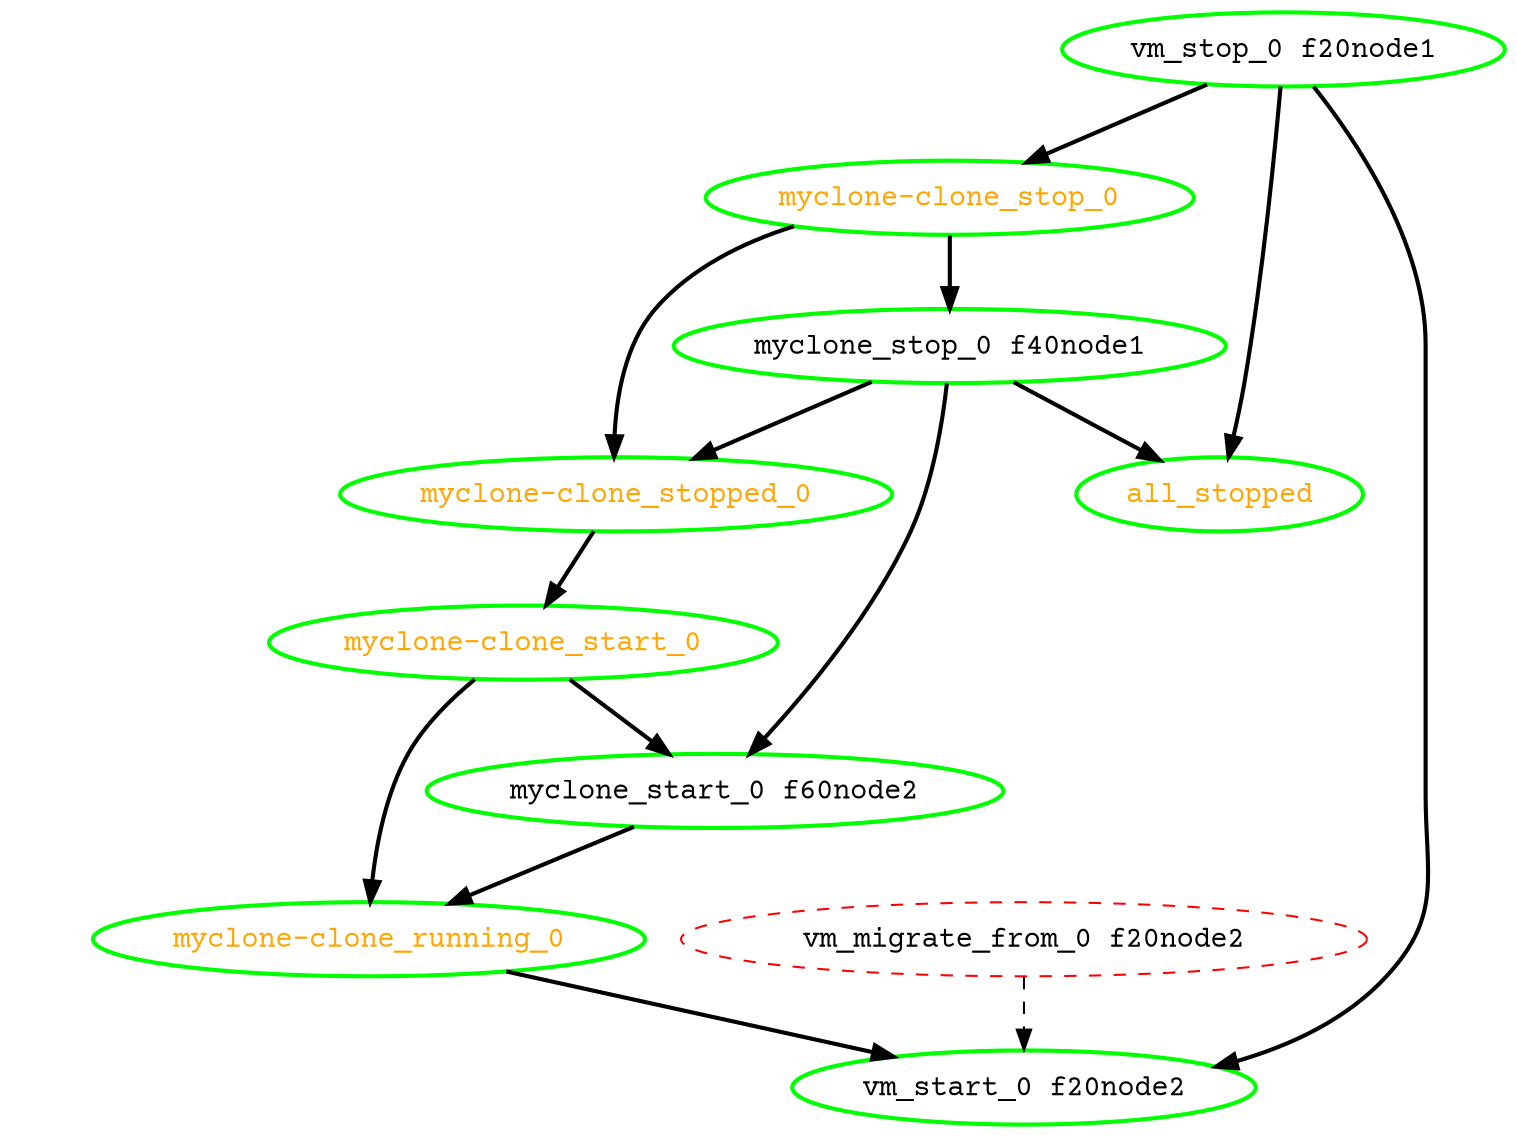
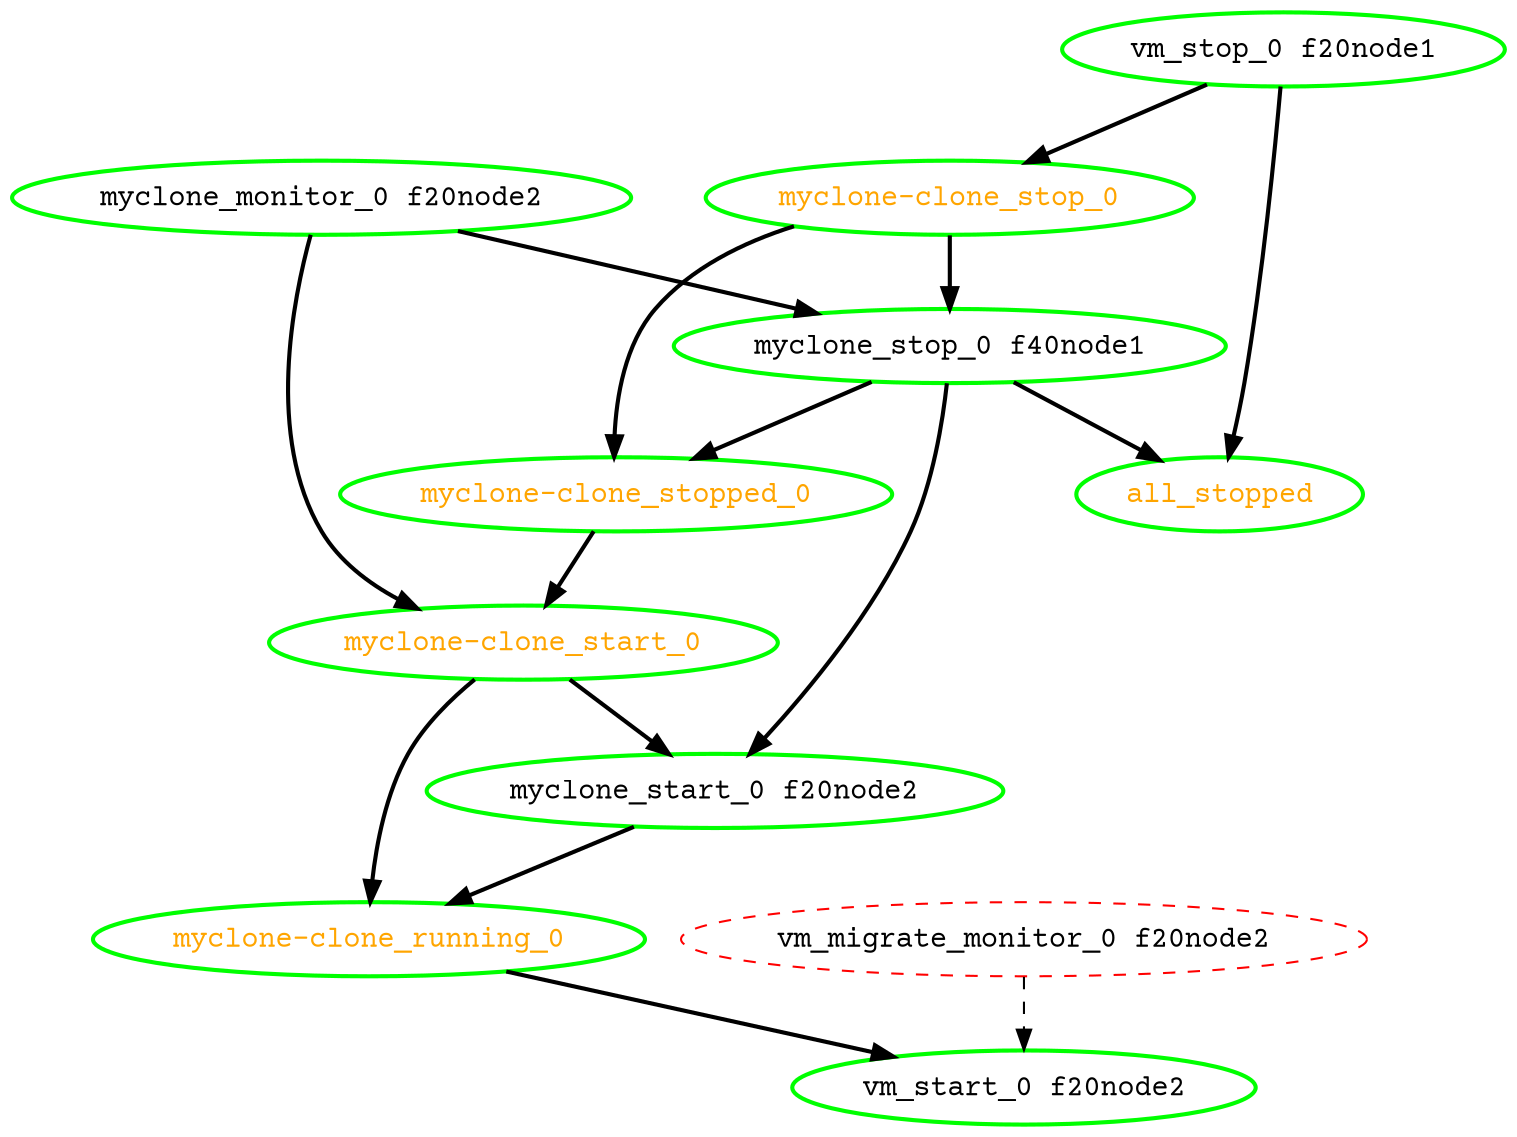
none -> (322, 198)
(1426, 610) -> none
(715, 791) -> (715, 791)
(1024, 939) -> (1024, 939)
